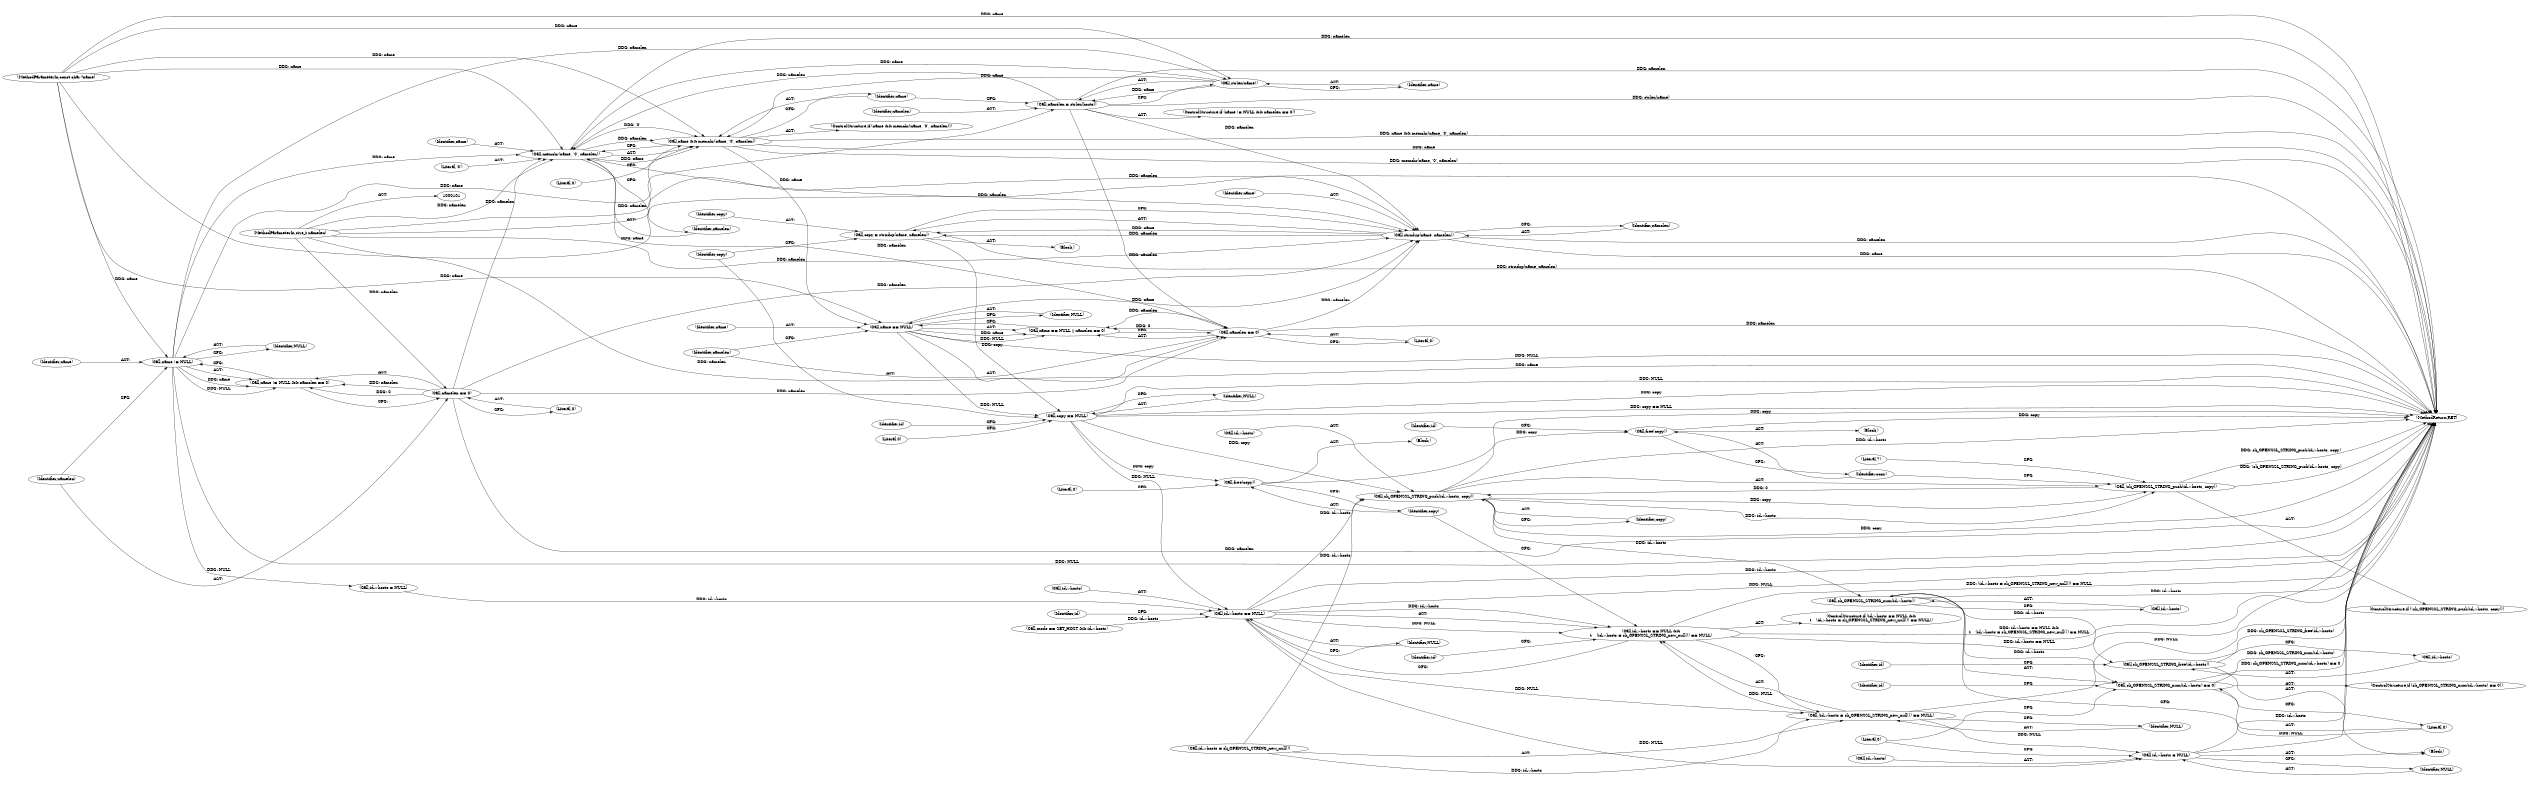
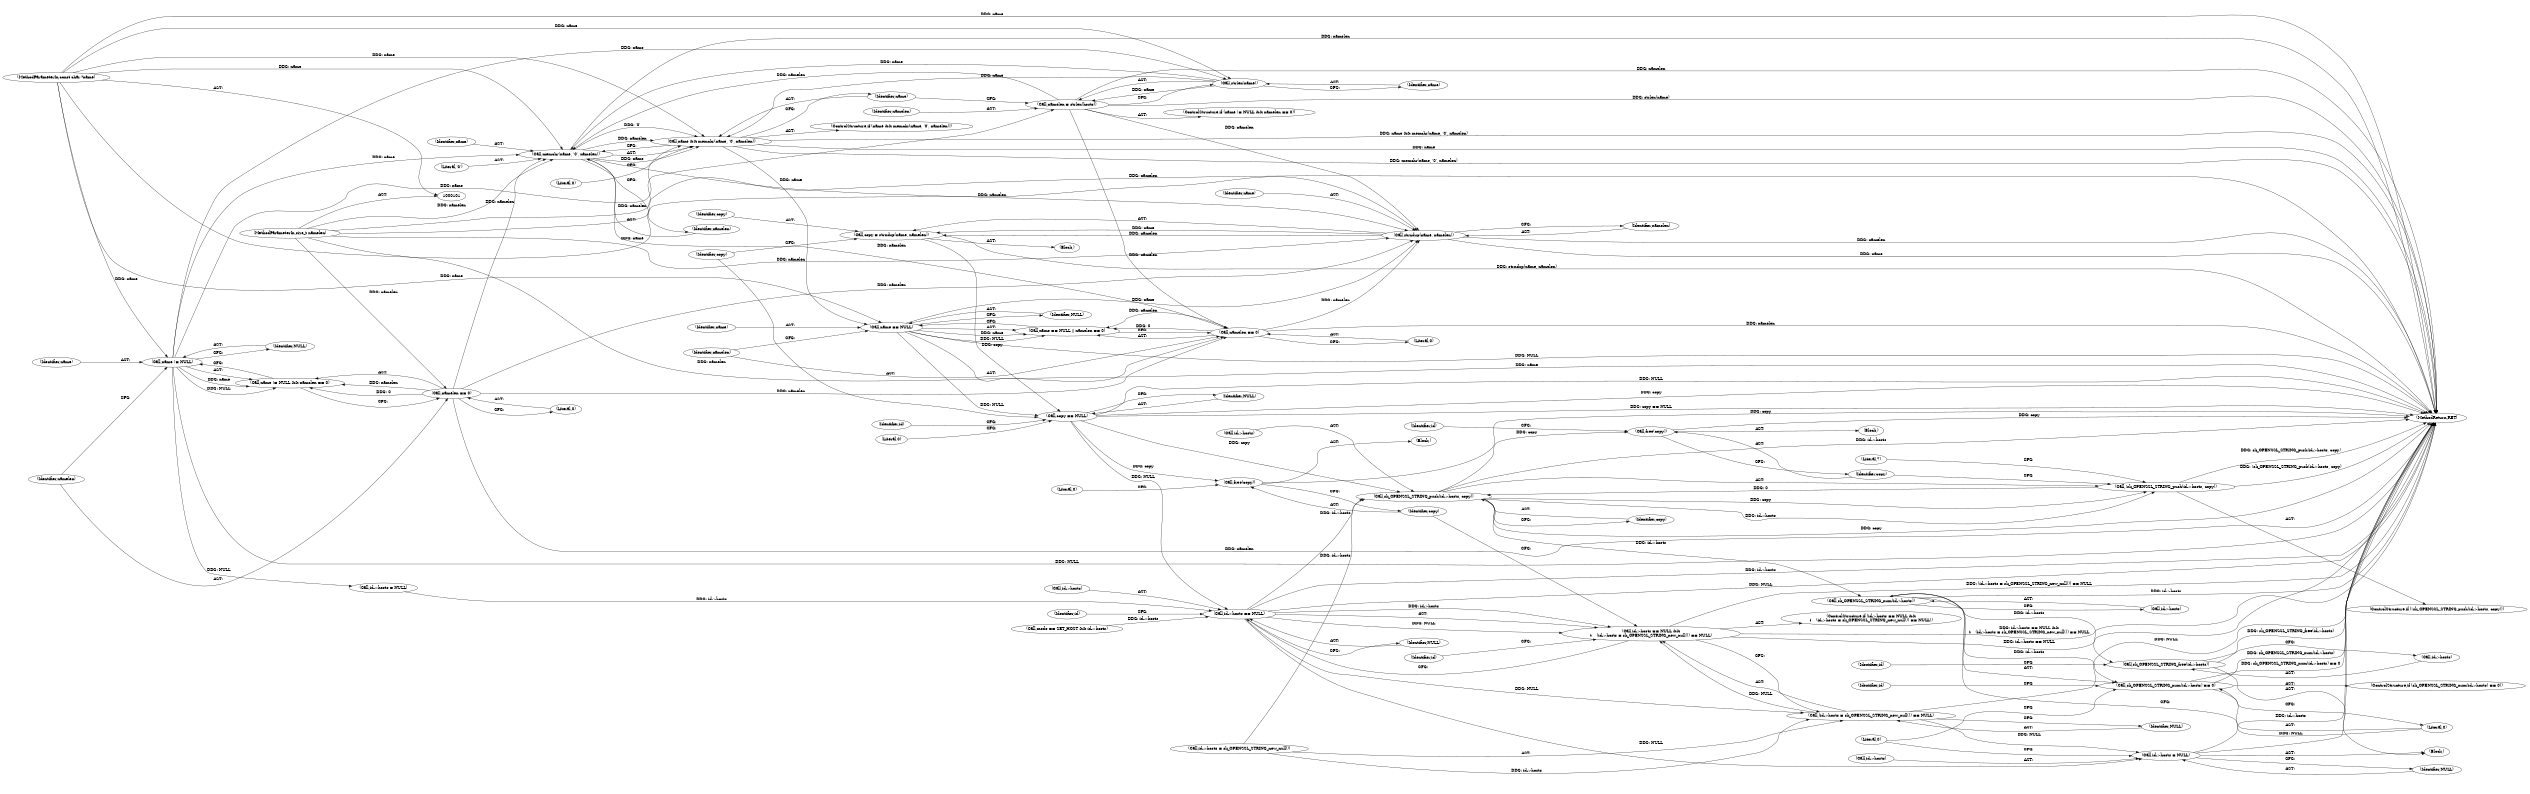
(632, 48) -> (632, 48)
none -> (291, 103)
(1151, 211) -> none
